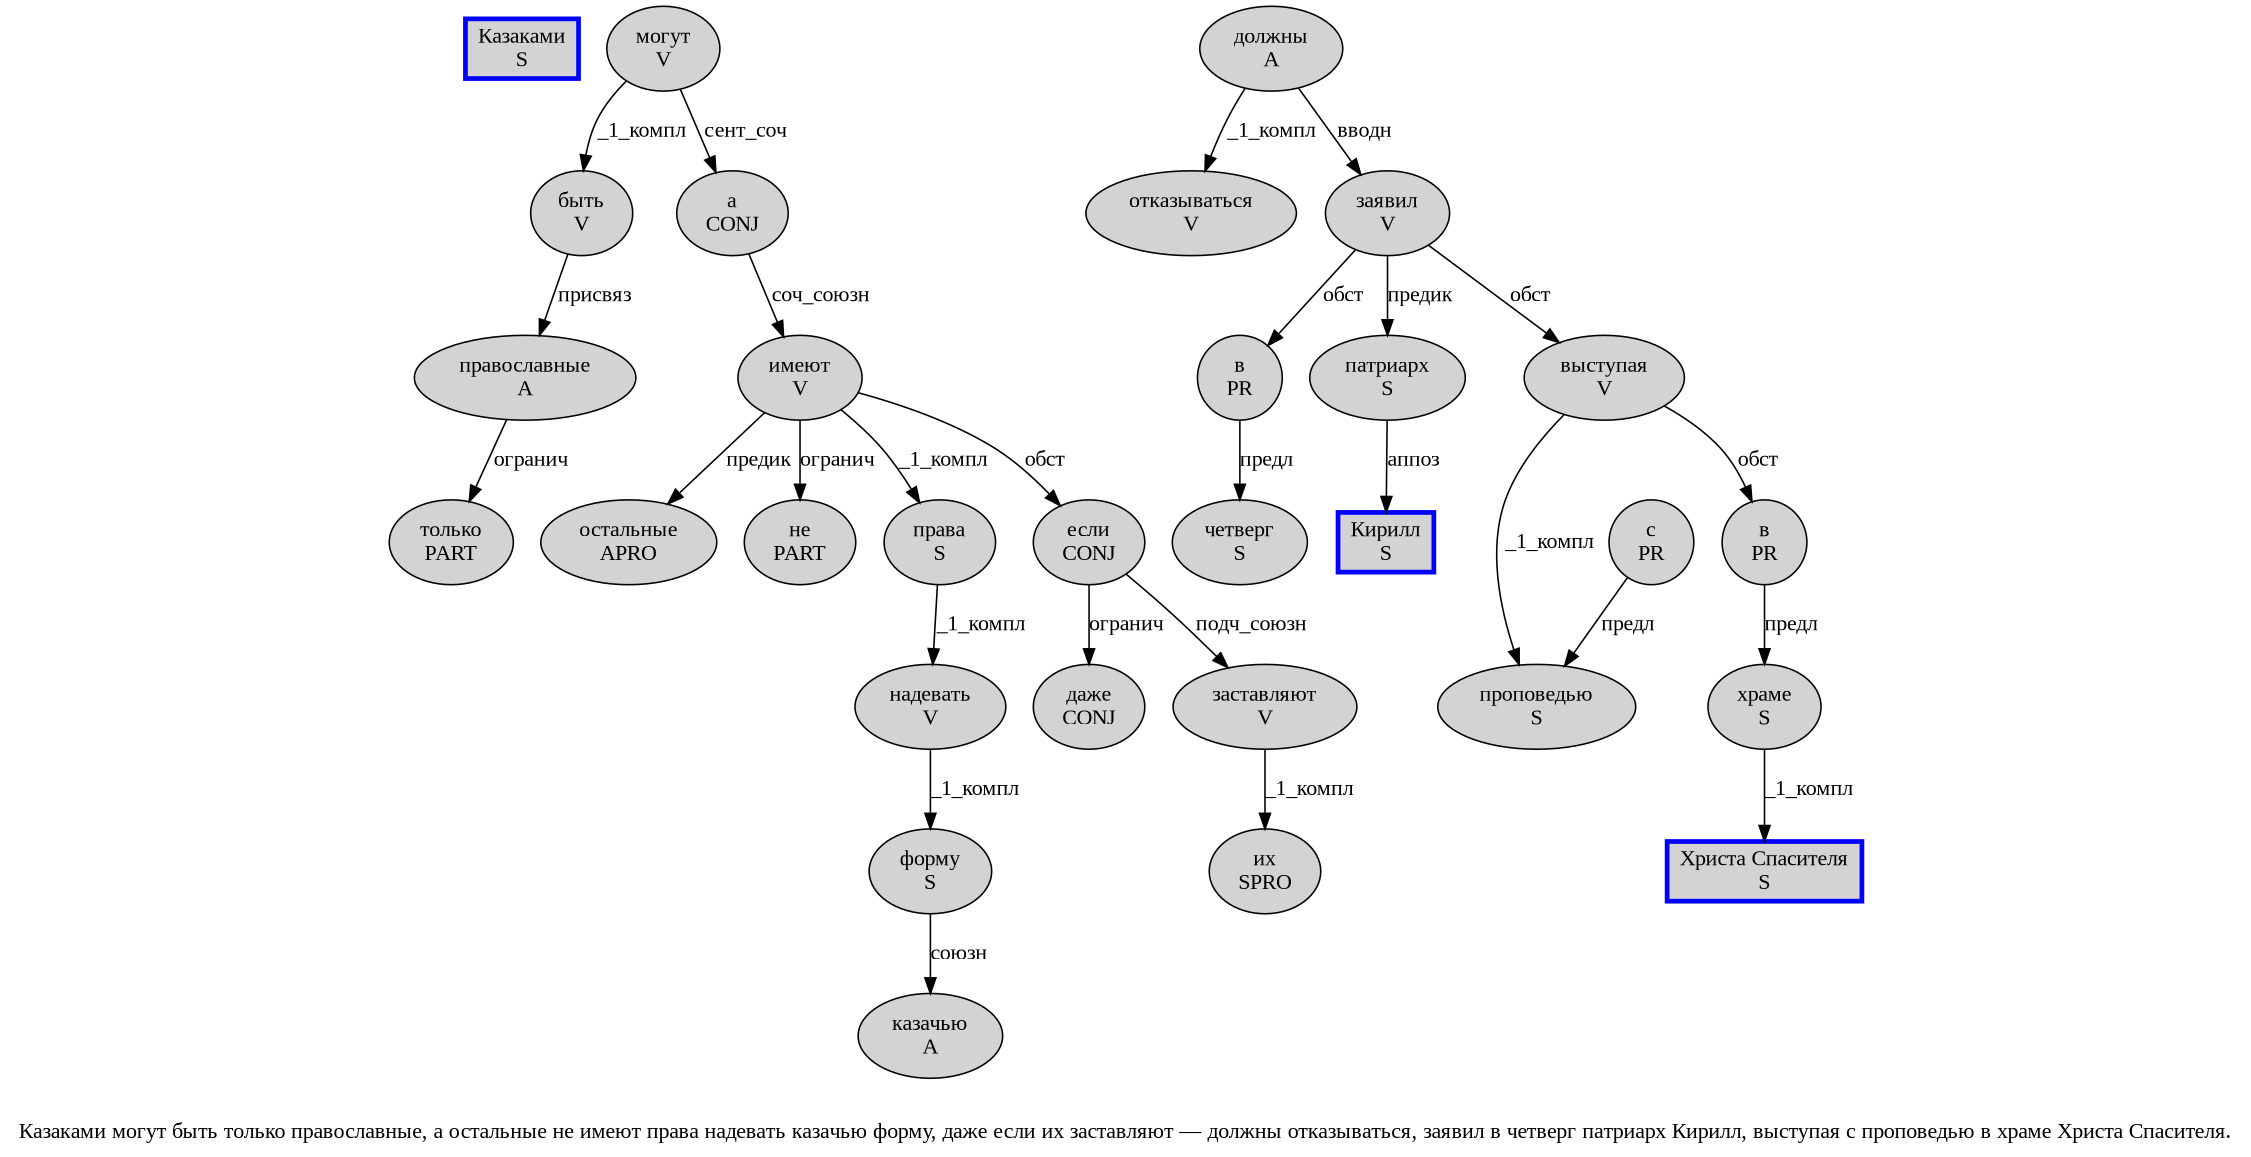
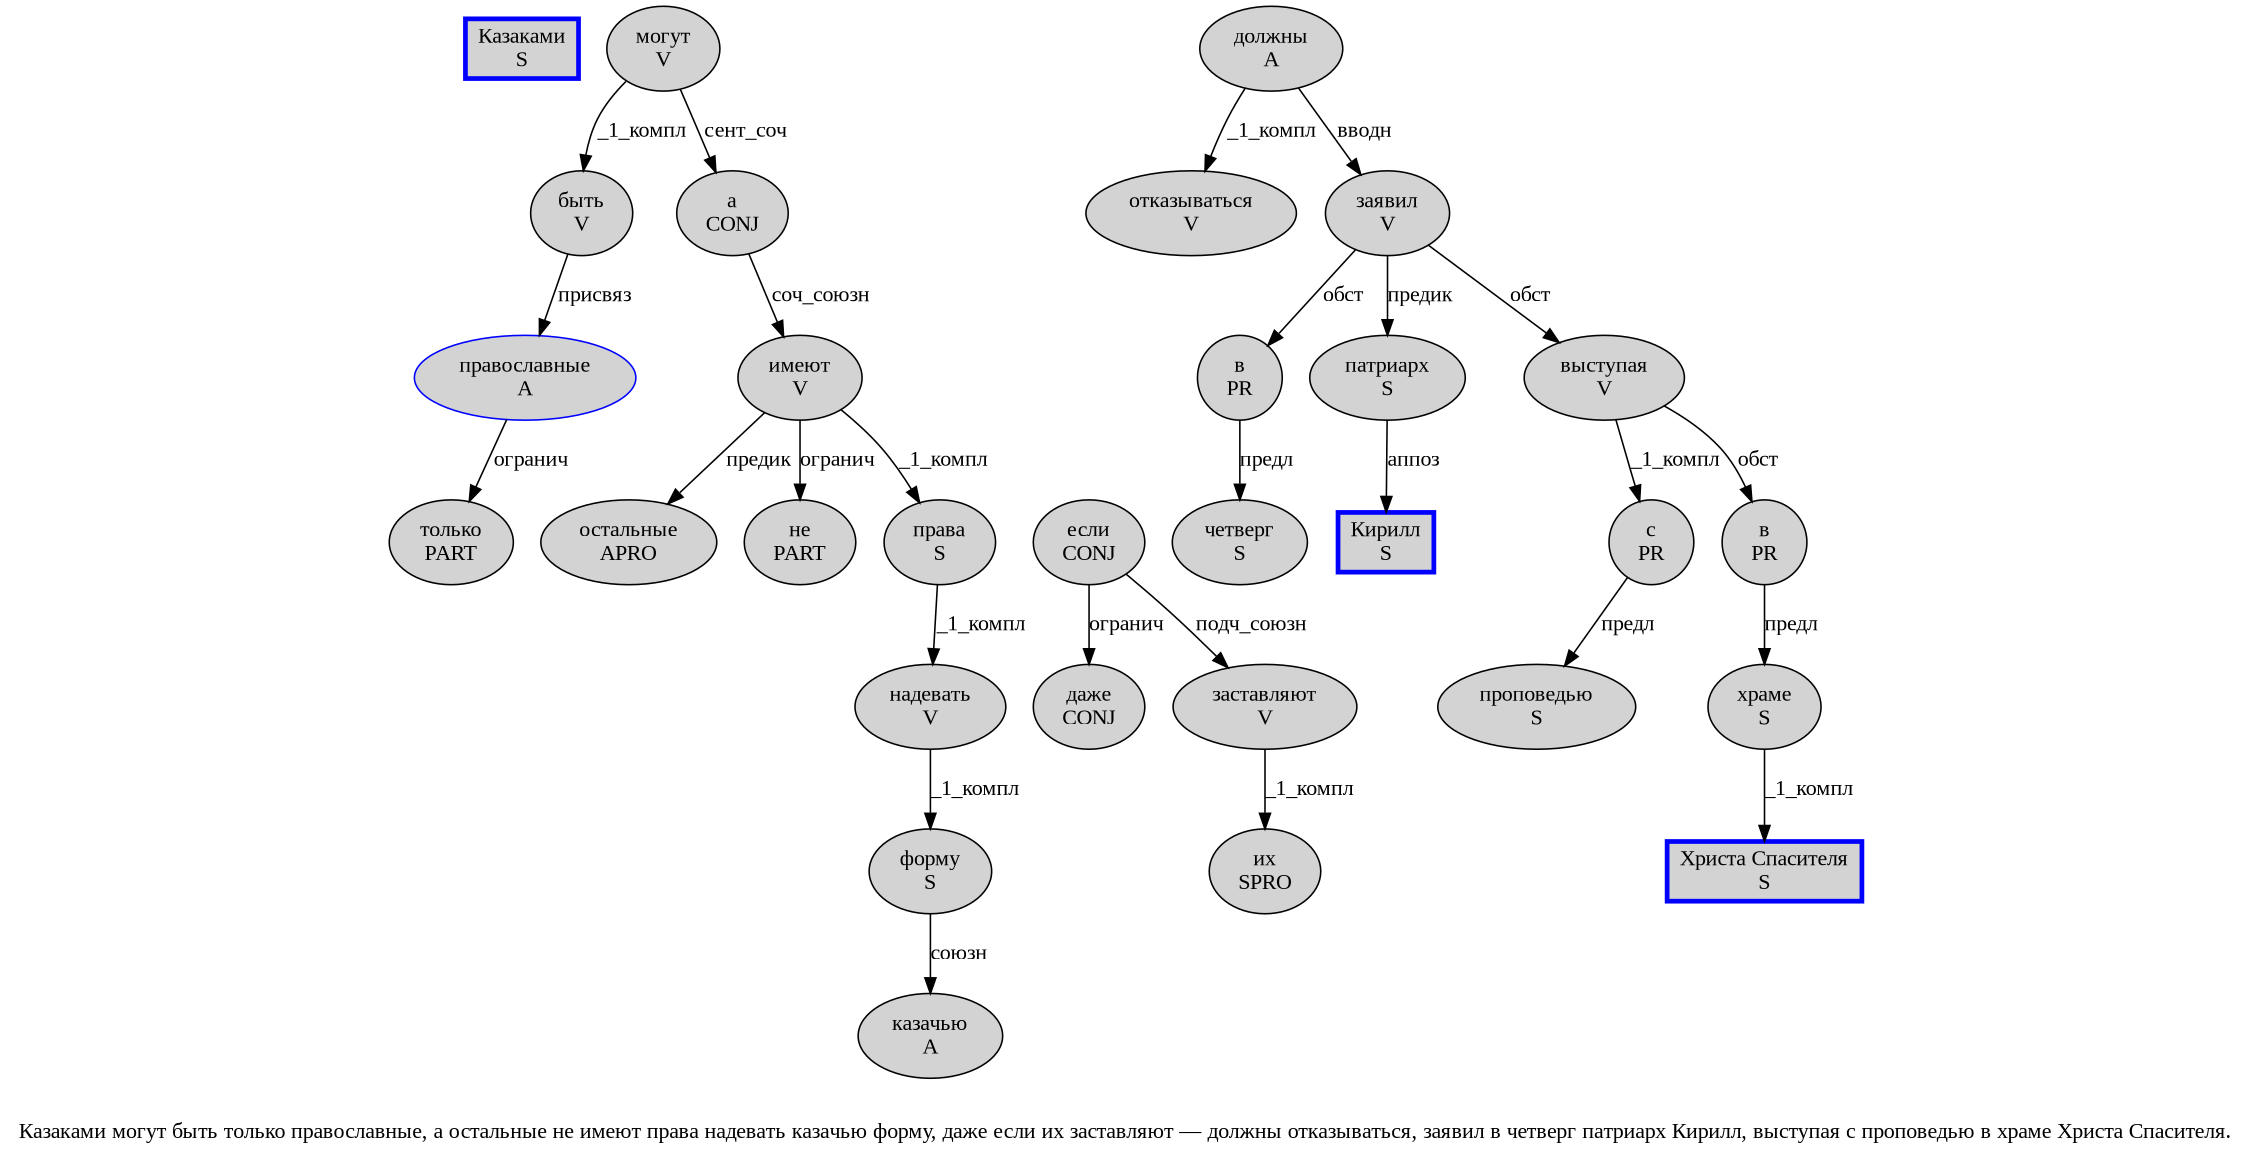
(525, 378) -> (525, 378)
(961, 430) -> none
(1499, 523) -> (1625, 453)
